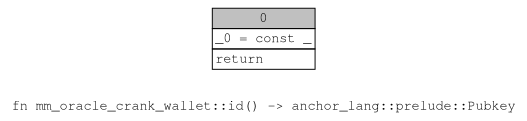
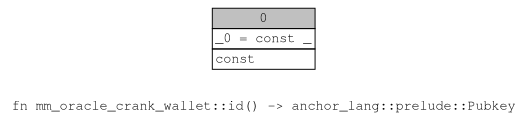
(239, 59) -> (236, 59)
